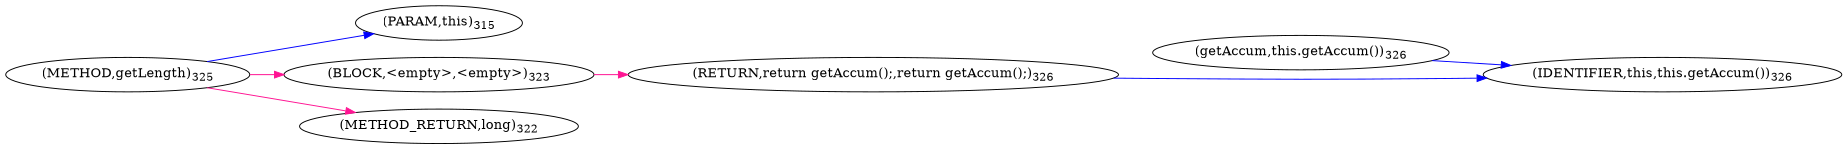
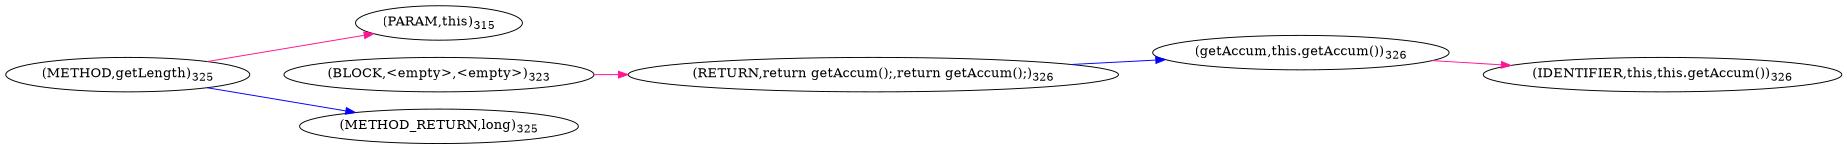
(286, 48) -> (286, 48)
(1467, 63) -> (1467, 63)
(262, 75) -> none
(1295, 79) -> (1113, 62)
(276, 99) -> (276, 99)
(527, 125) -> (527, 125)
